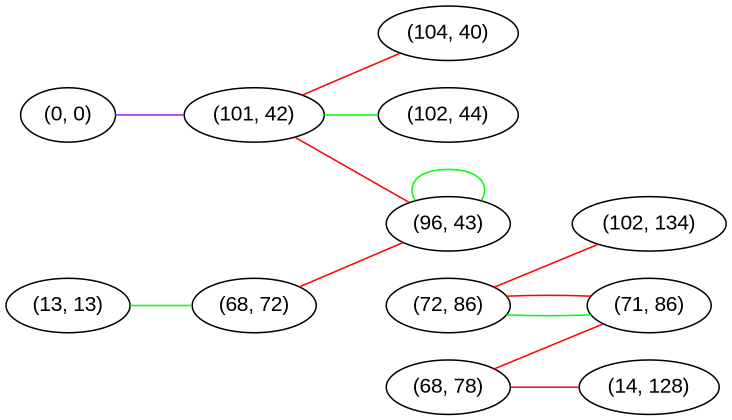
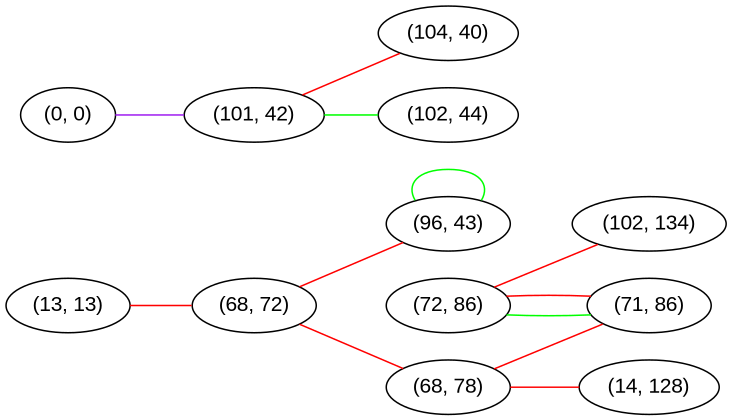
(352, 170) -> none
(161, 306) -> (161, 306)
none -> (351, 346)
